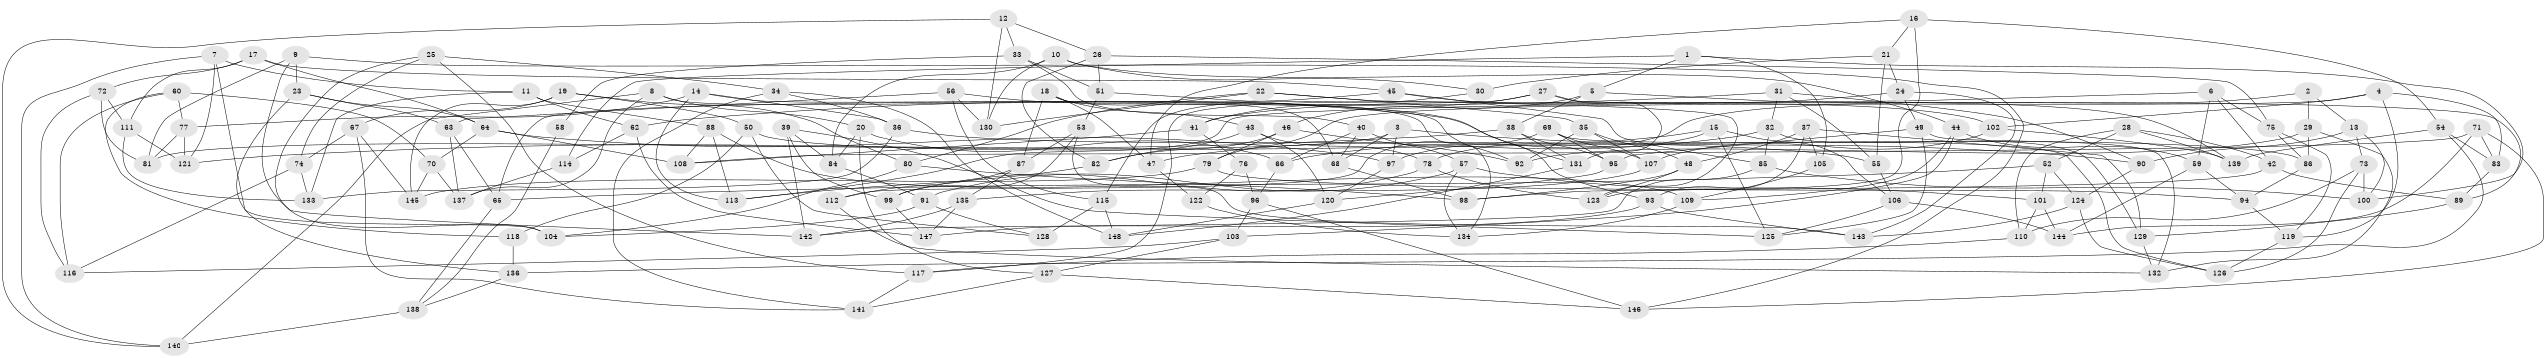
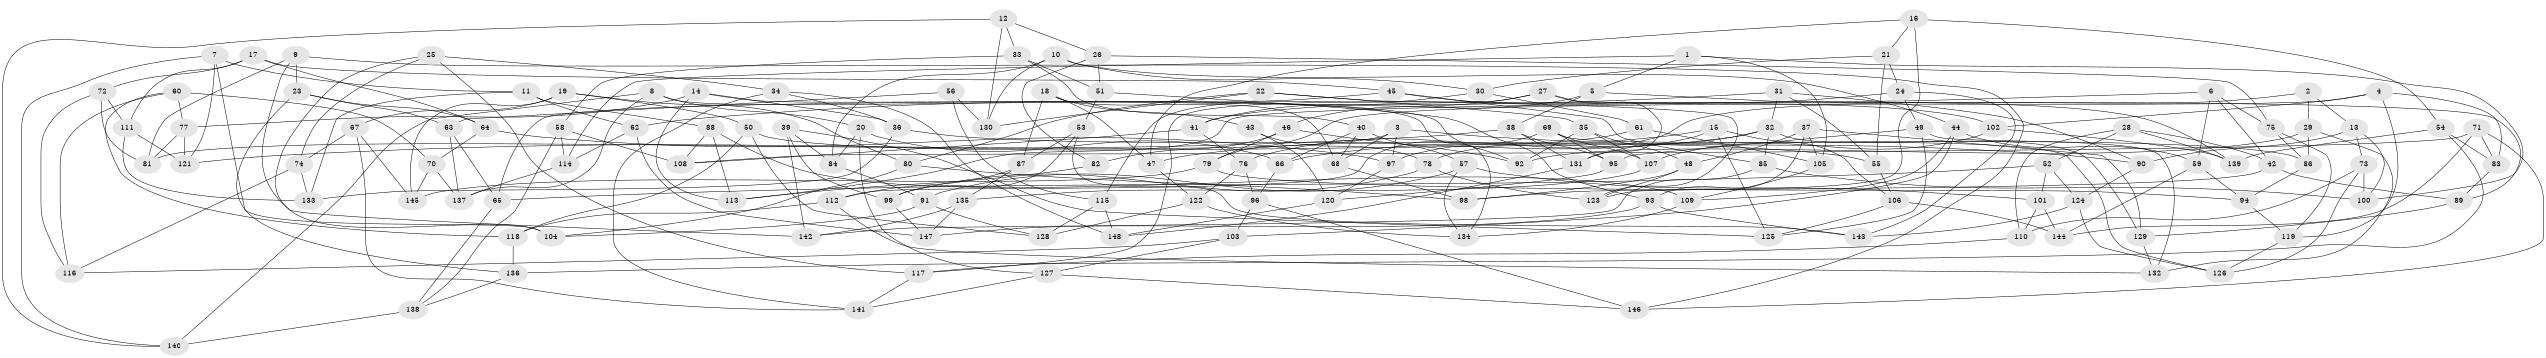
(1268, 105) -> (1672, 144)
none -> (1640, 128)
none -> (563, 149)
(1174, 149) -> none
(608, 151) -> (627, 148)
none -> (670, 213)
none -> (1120, 219)
